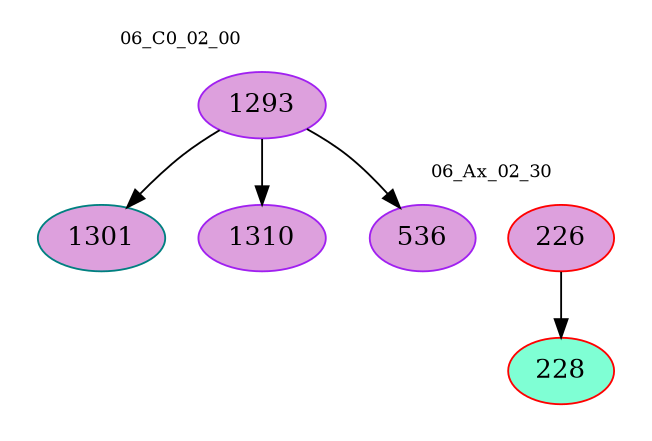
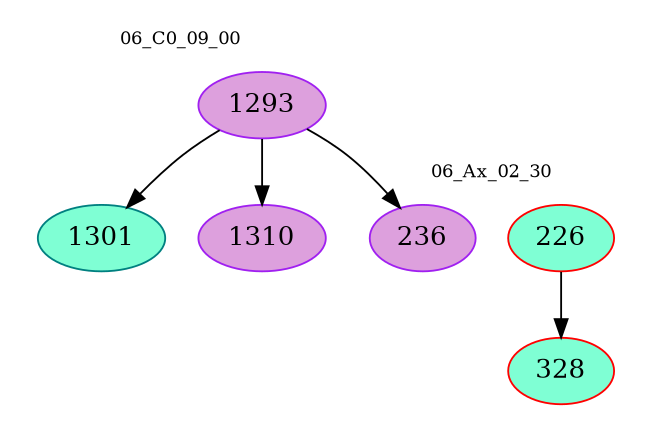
(181, 40) -> (181, 40)
(102, 238) -> (102, 238)
(423, 238) -> (423, 238)
(561, 238) -> (561, 238)
(561, 371) -> (561, 371)
